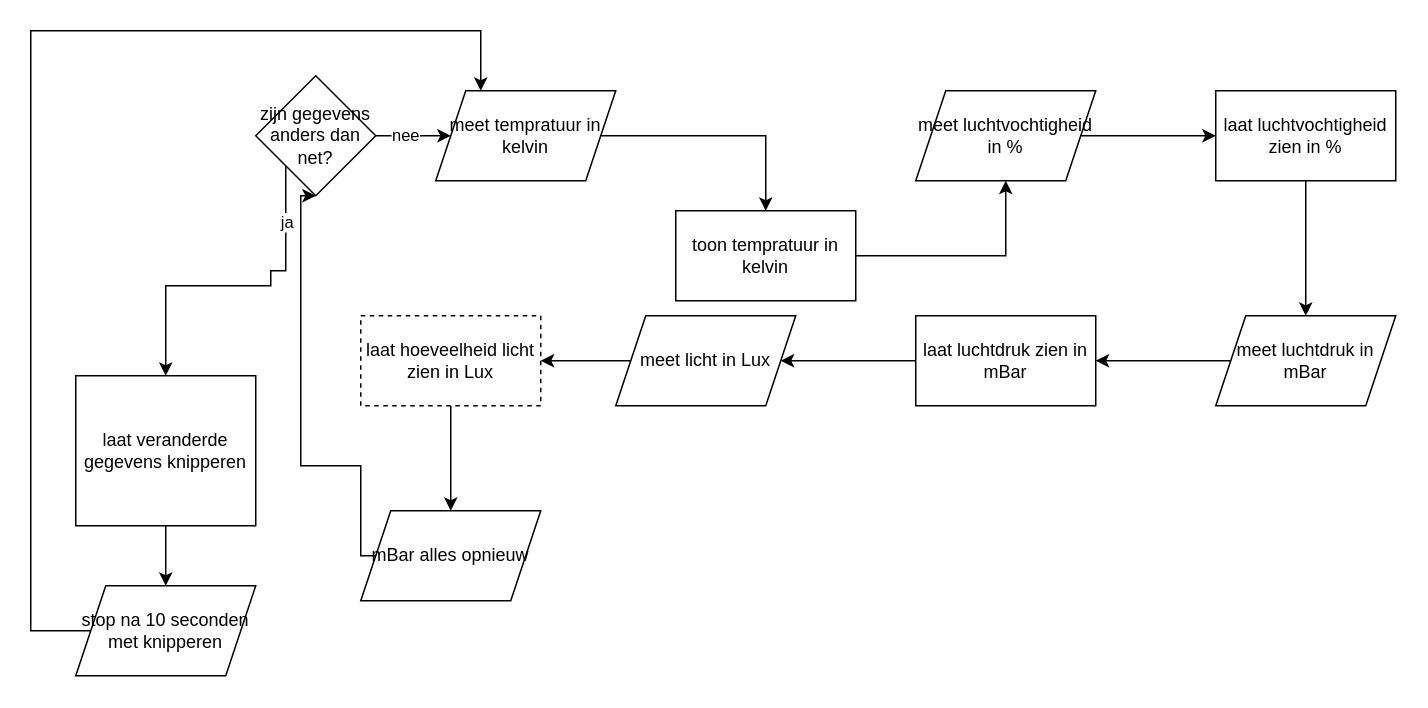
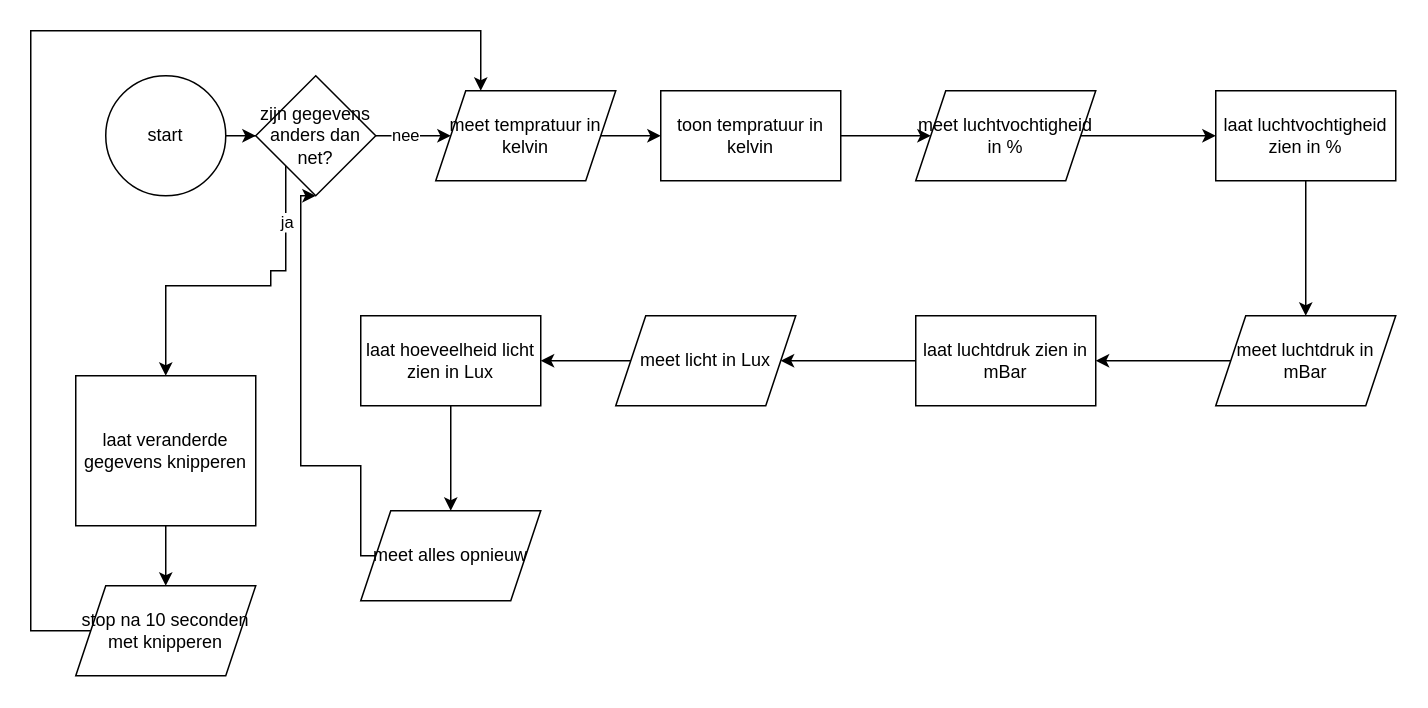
none -> (166, 136)
none -> (246, 136)
(766, 256) -> (751, 136)
(451, 361) -> (451, 361)
(451, 556) -> (451, 556)
